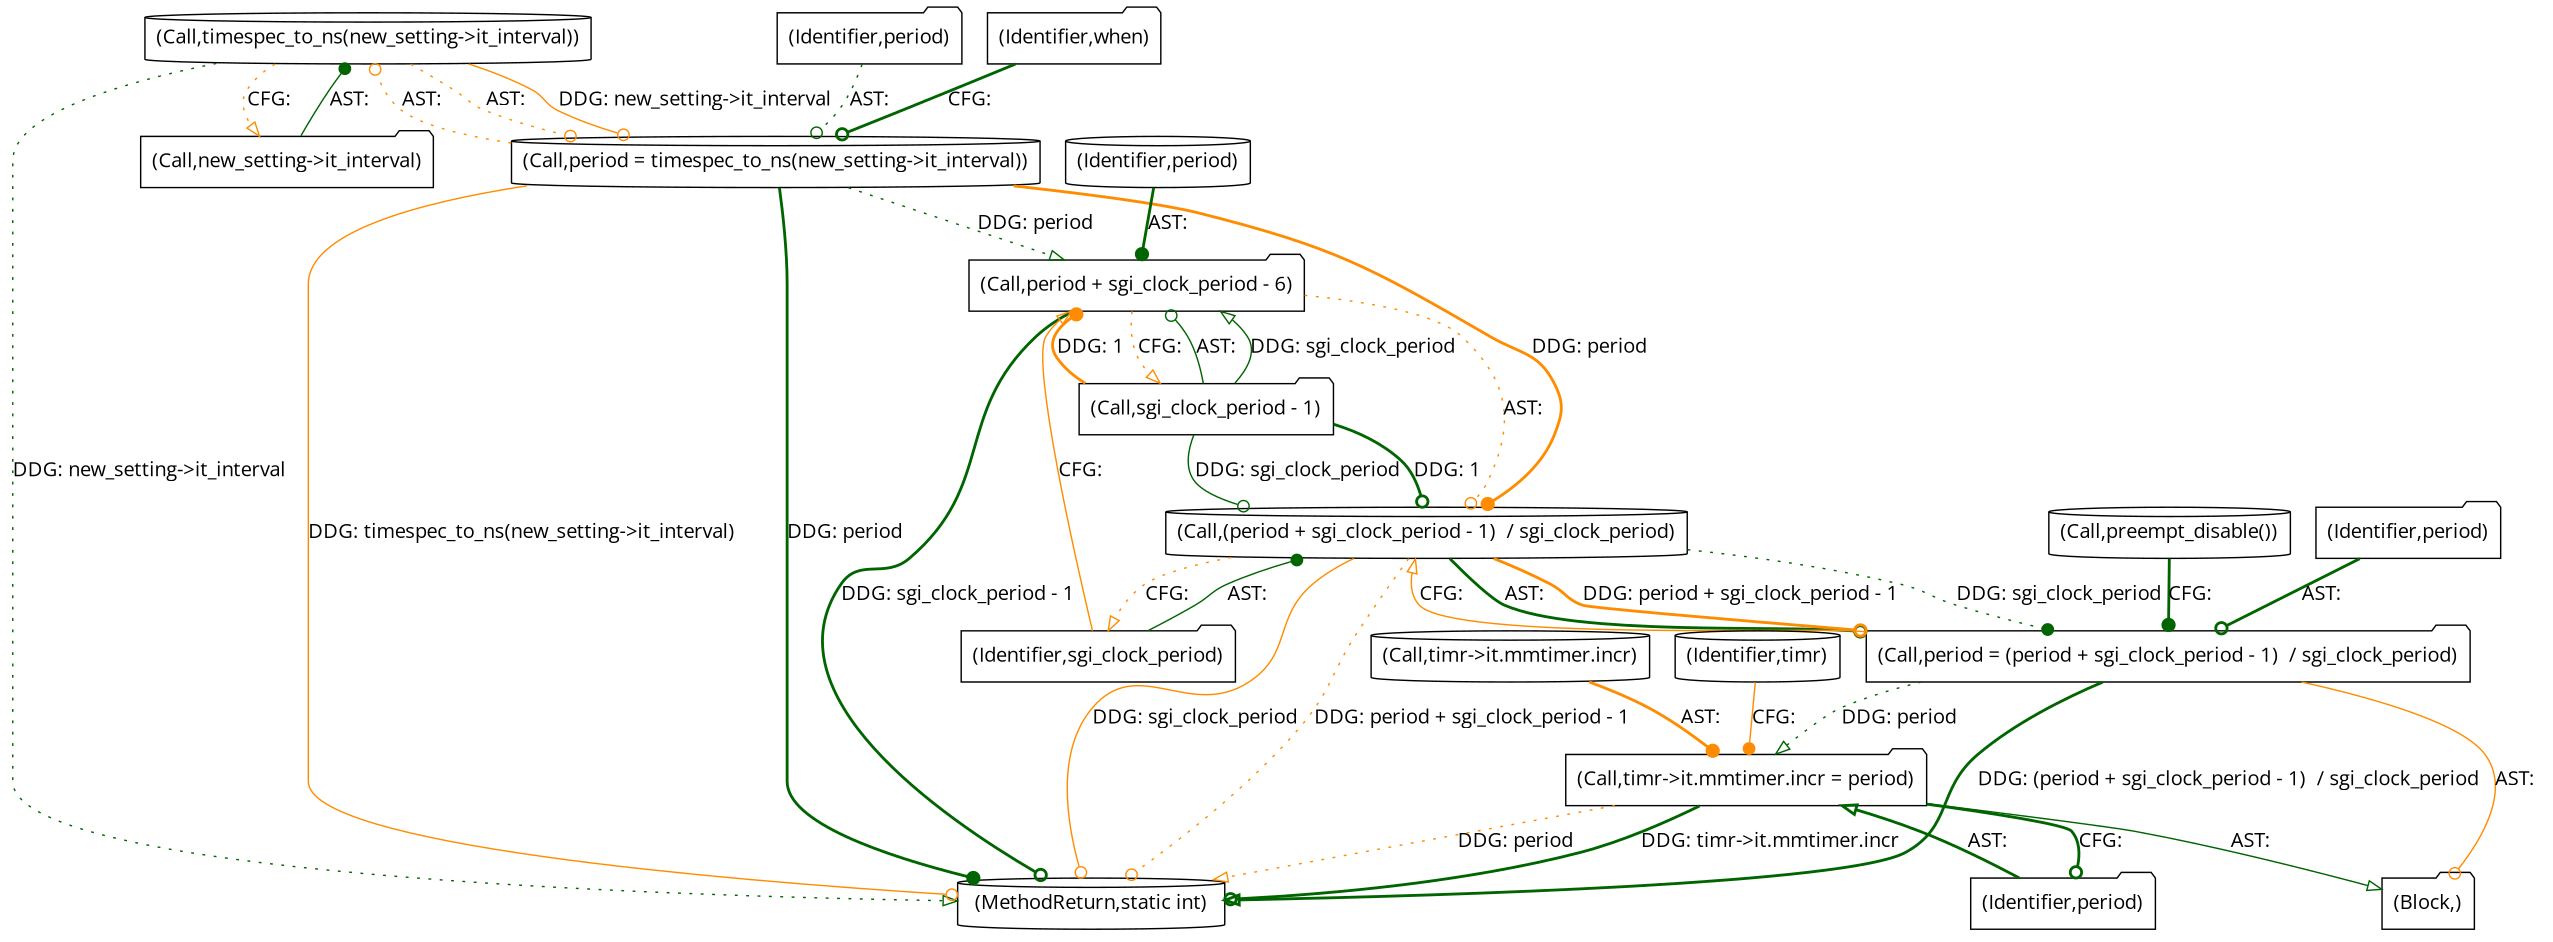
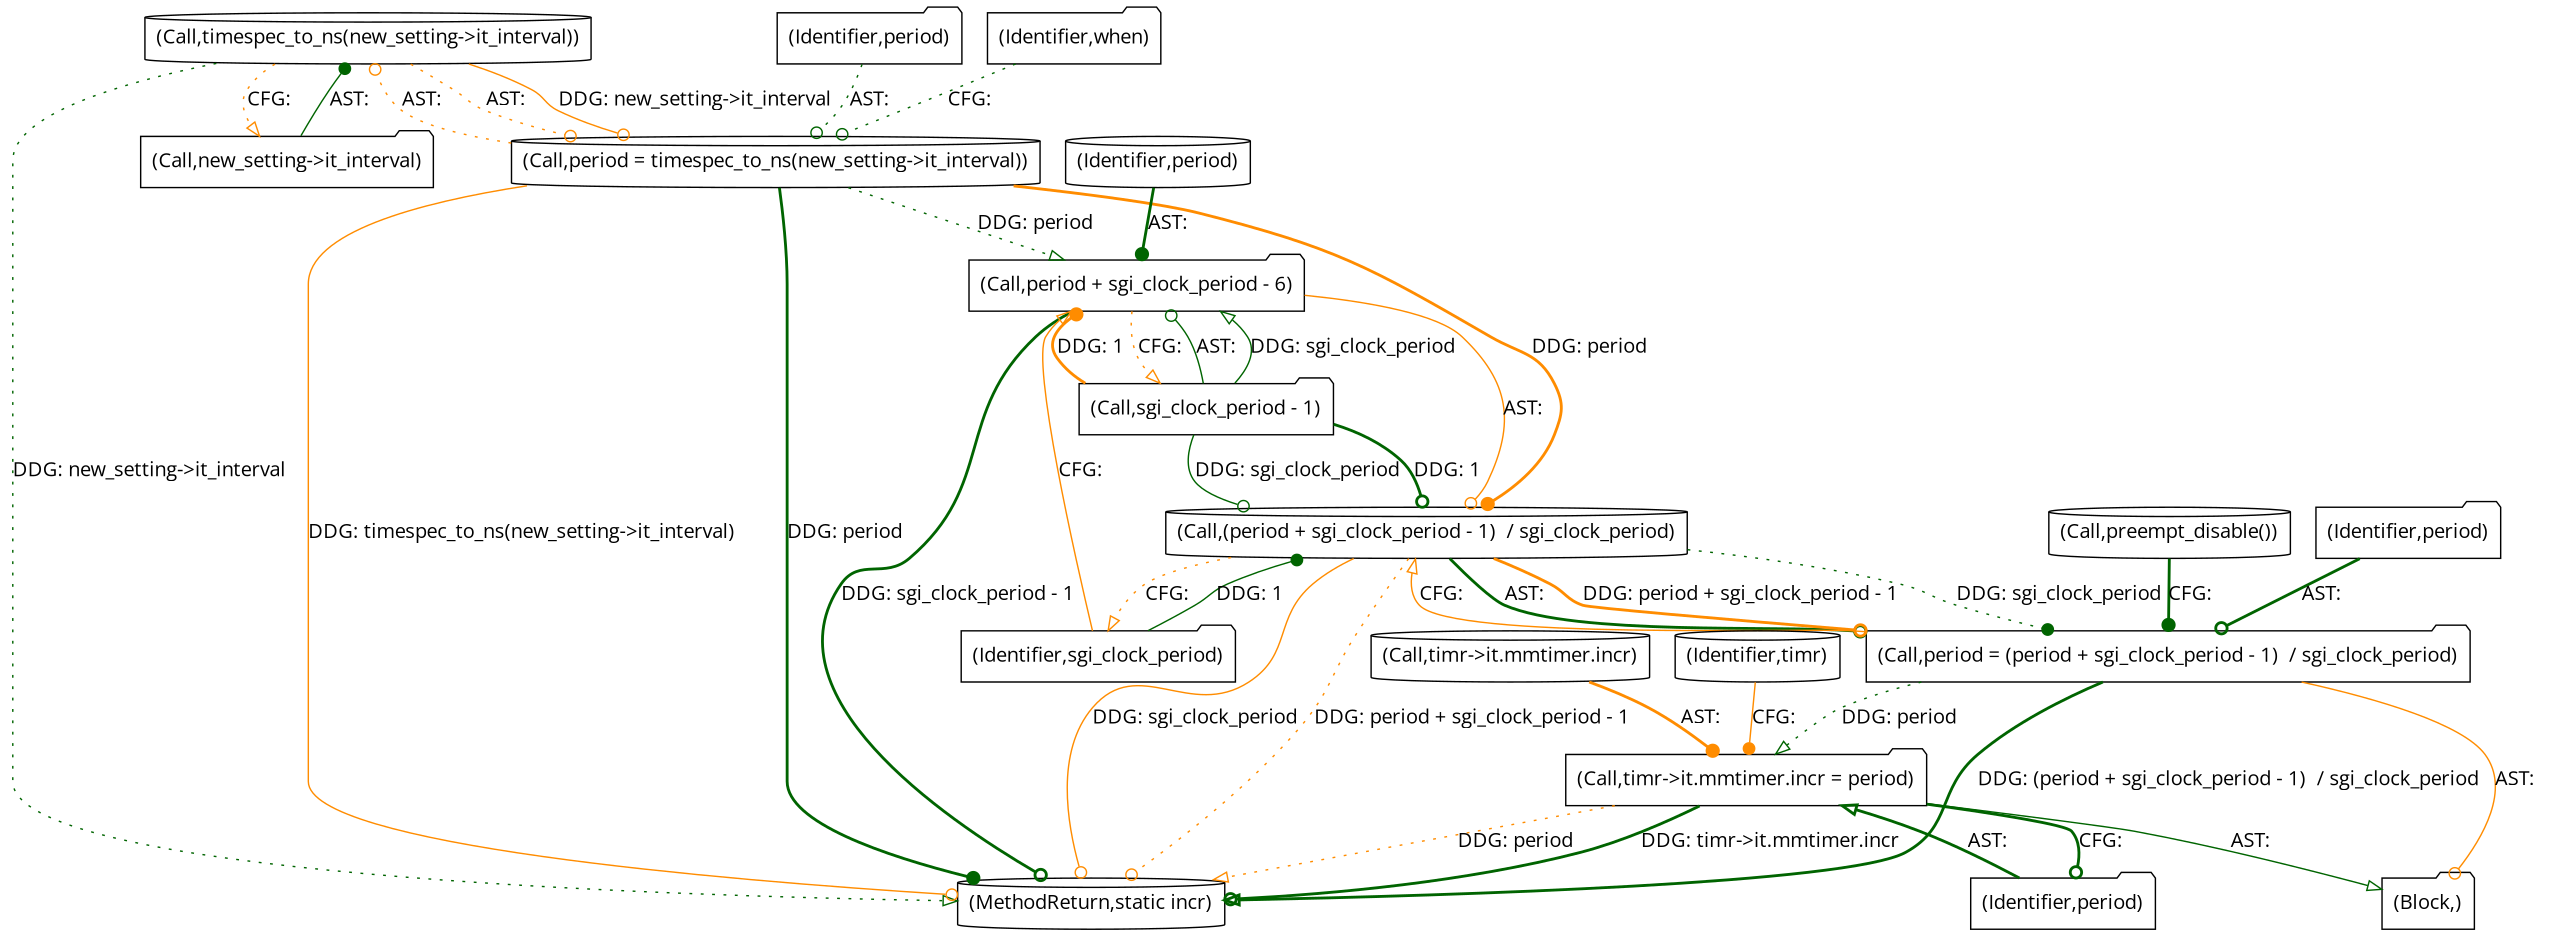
(932, 98) -> (932, 98)
(1468, 343) -> (1468, 343)
(1250, 595) -> (1250, 595)
(1091, 904) -> (1091, 904)
